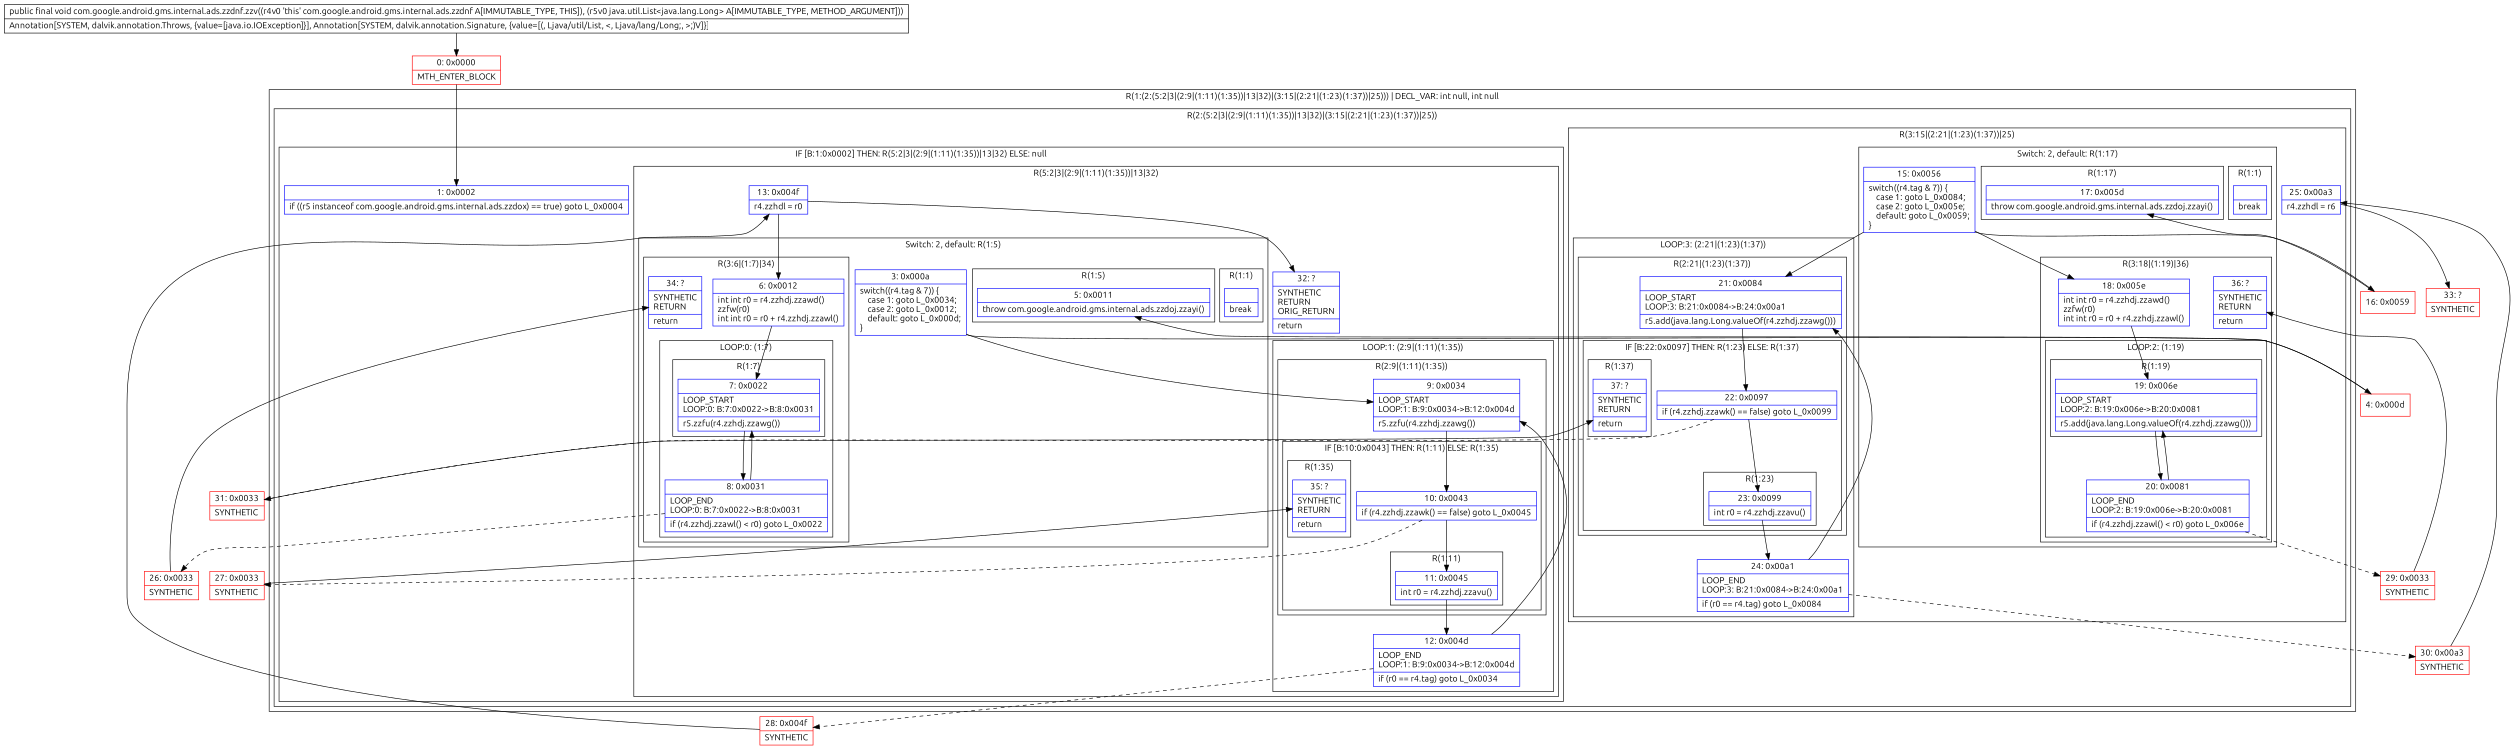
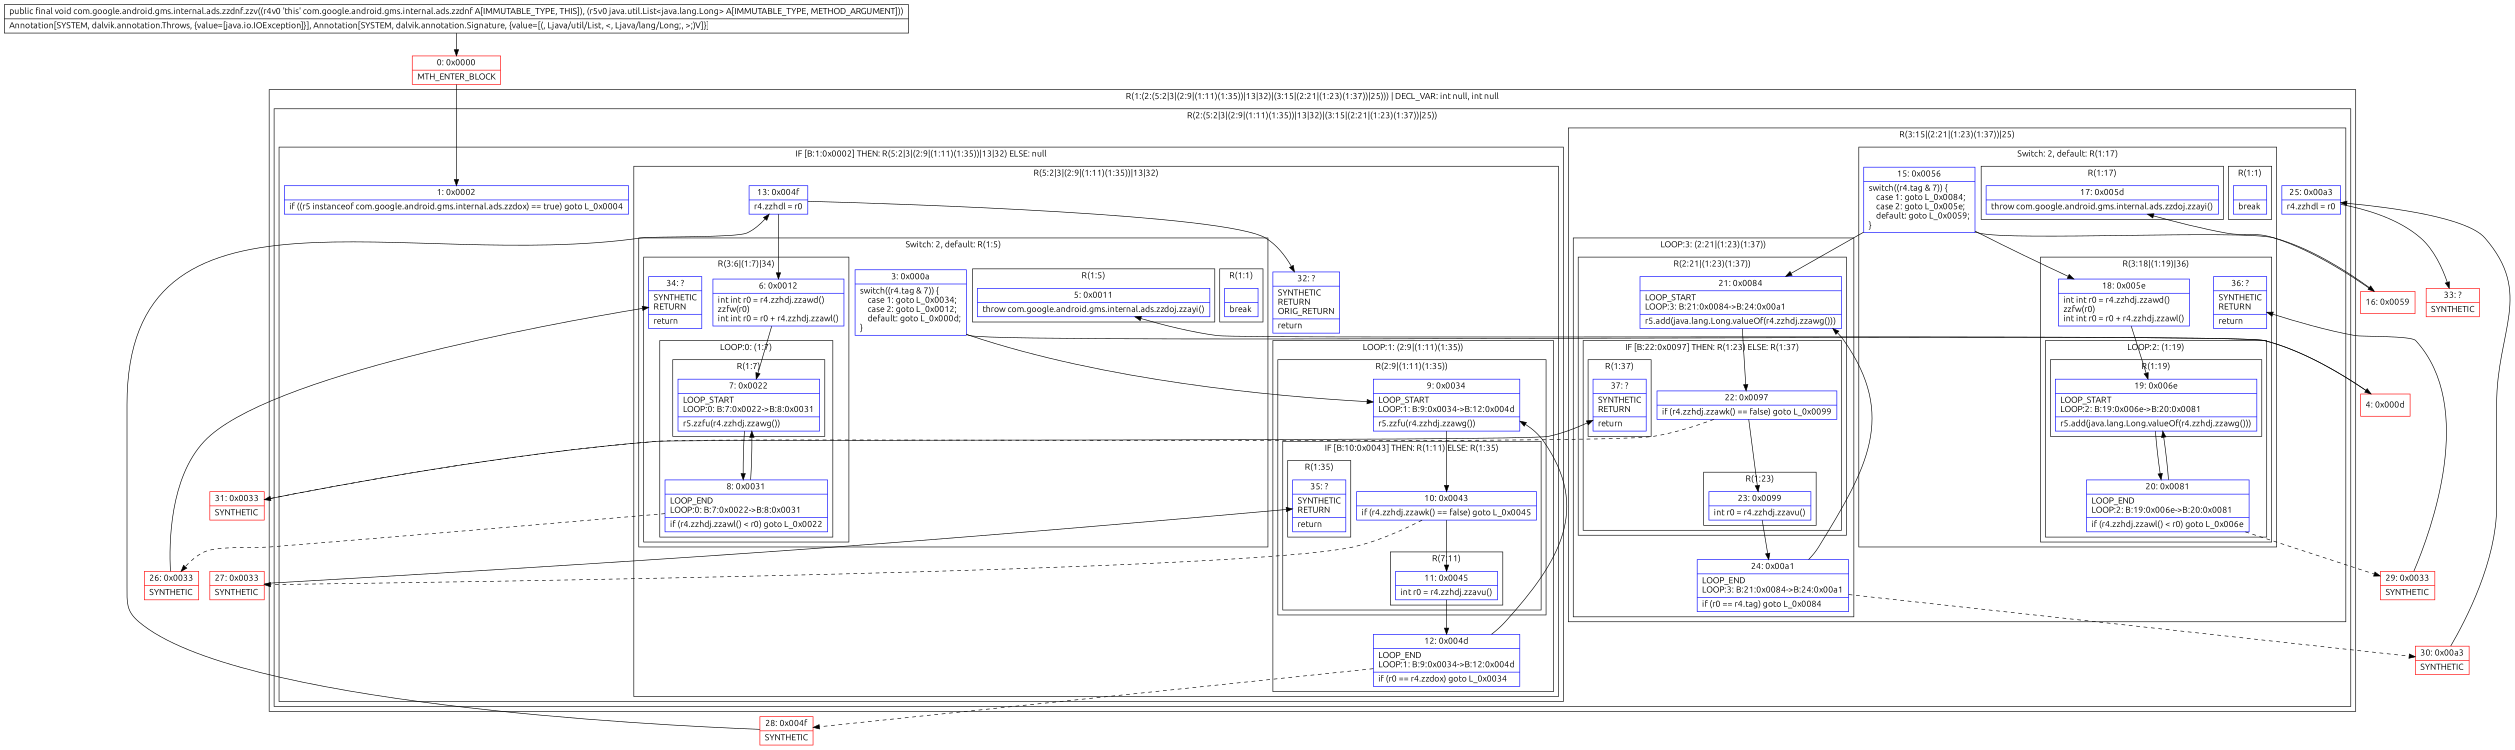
(2311, 207) -> (2311, 207)
(1447, 559) -> (1447, 559)
(1438, 679) -> (1443, 679)
